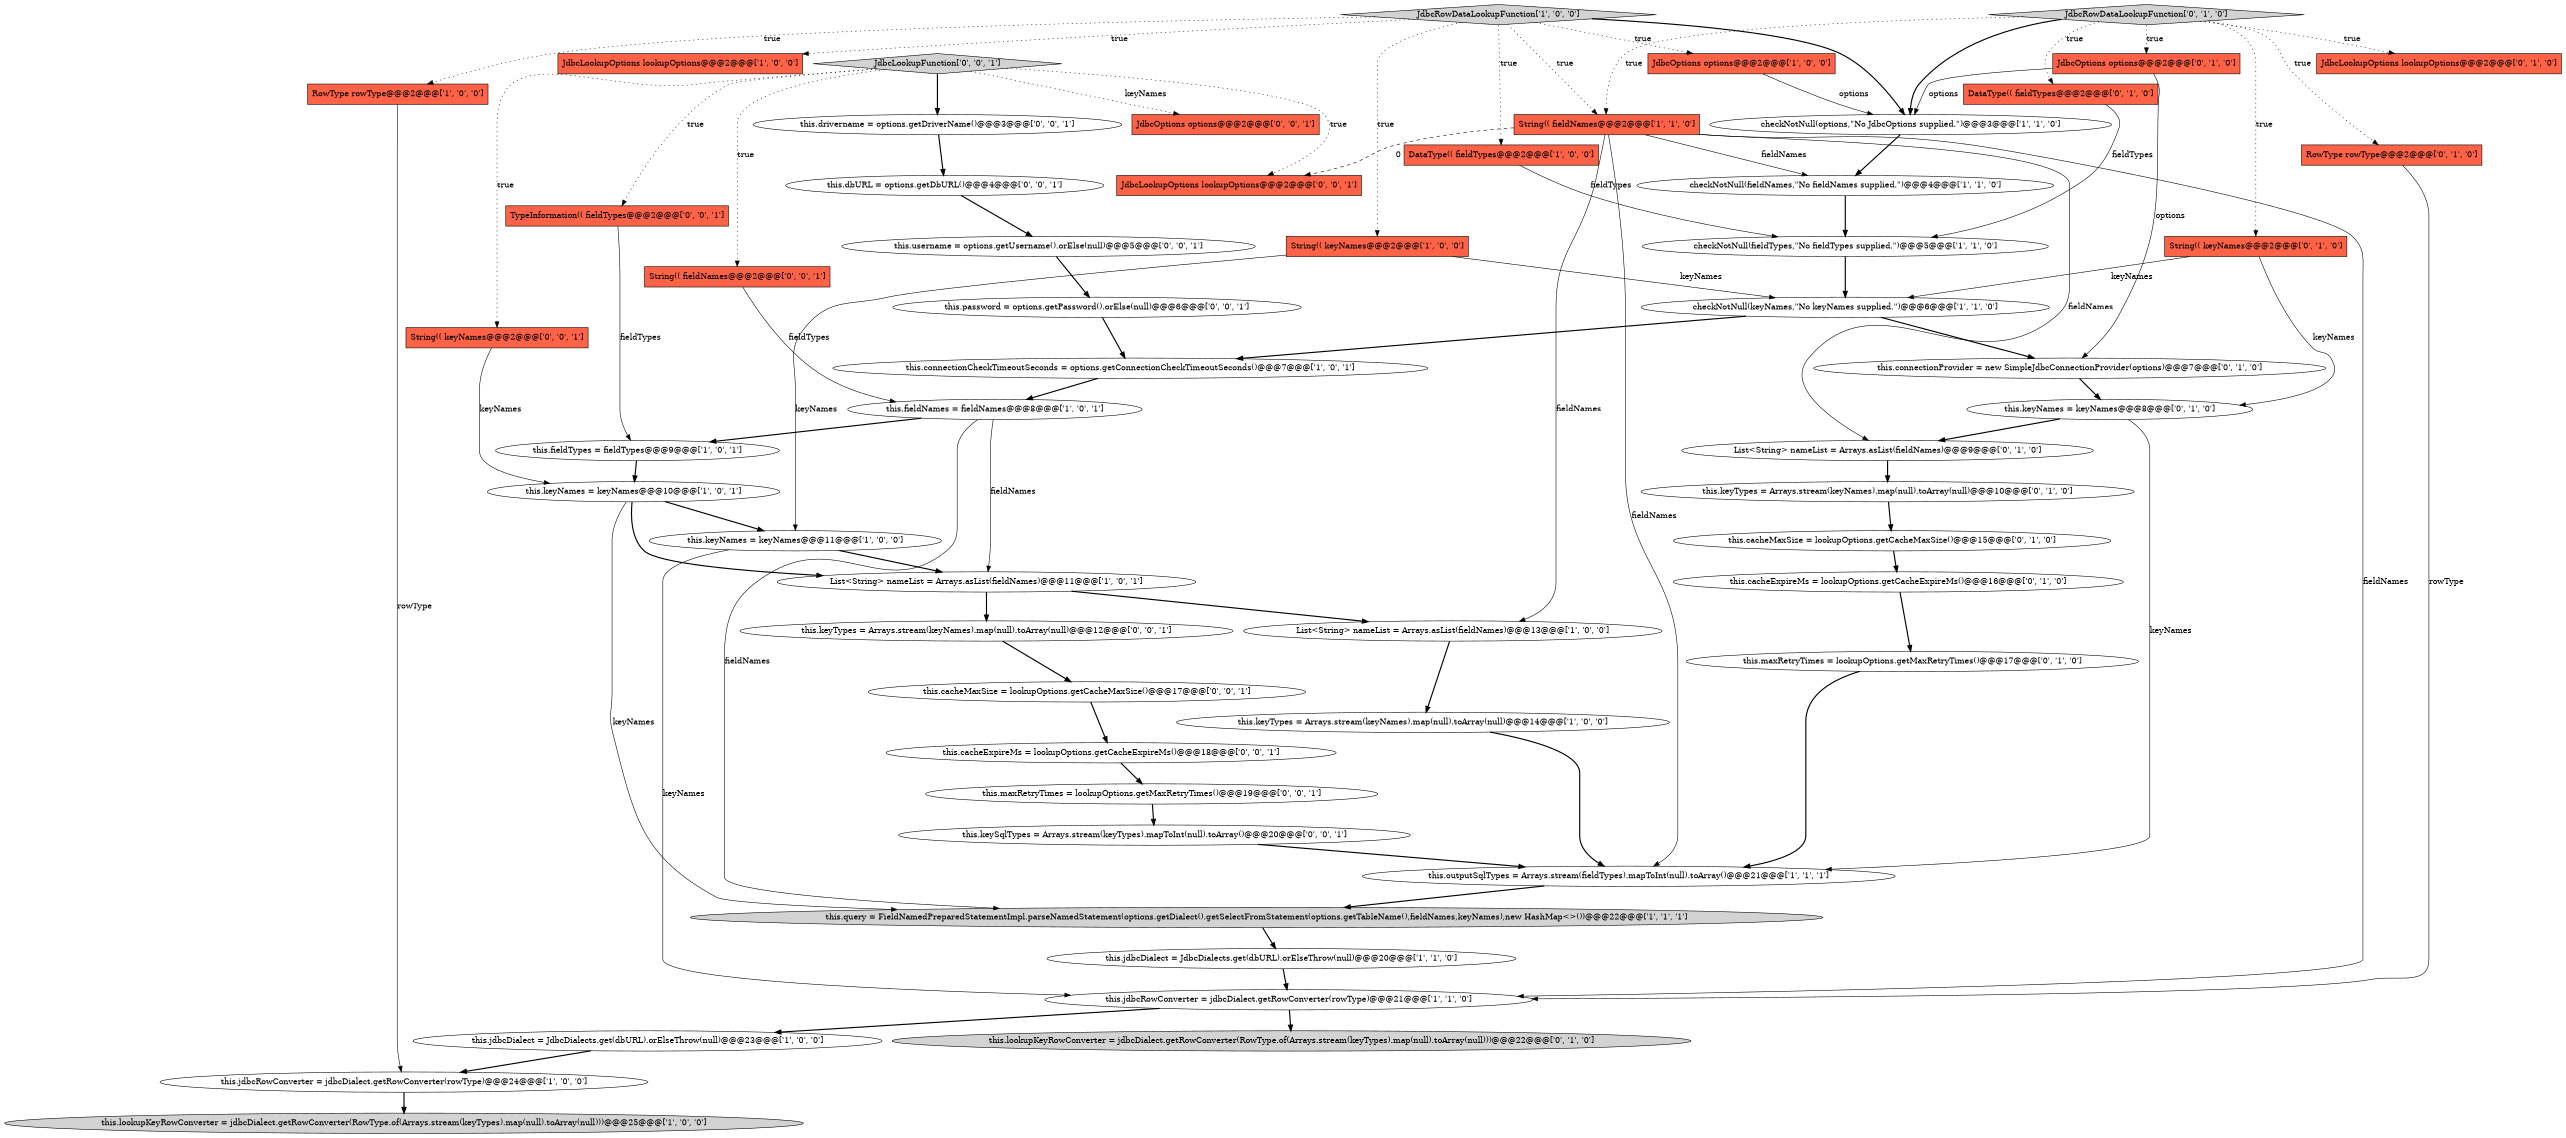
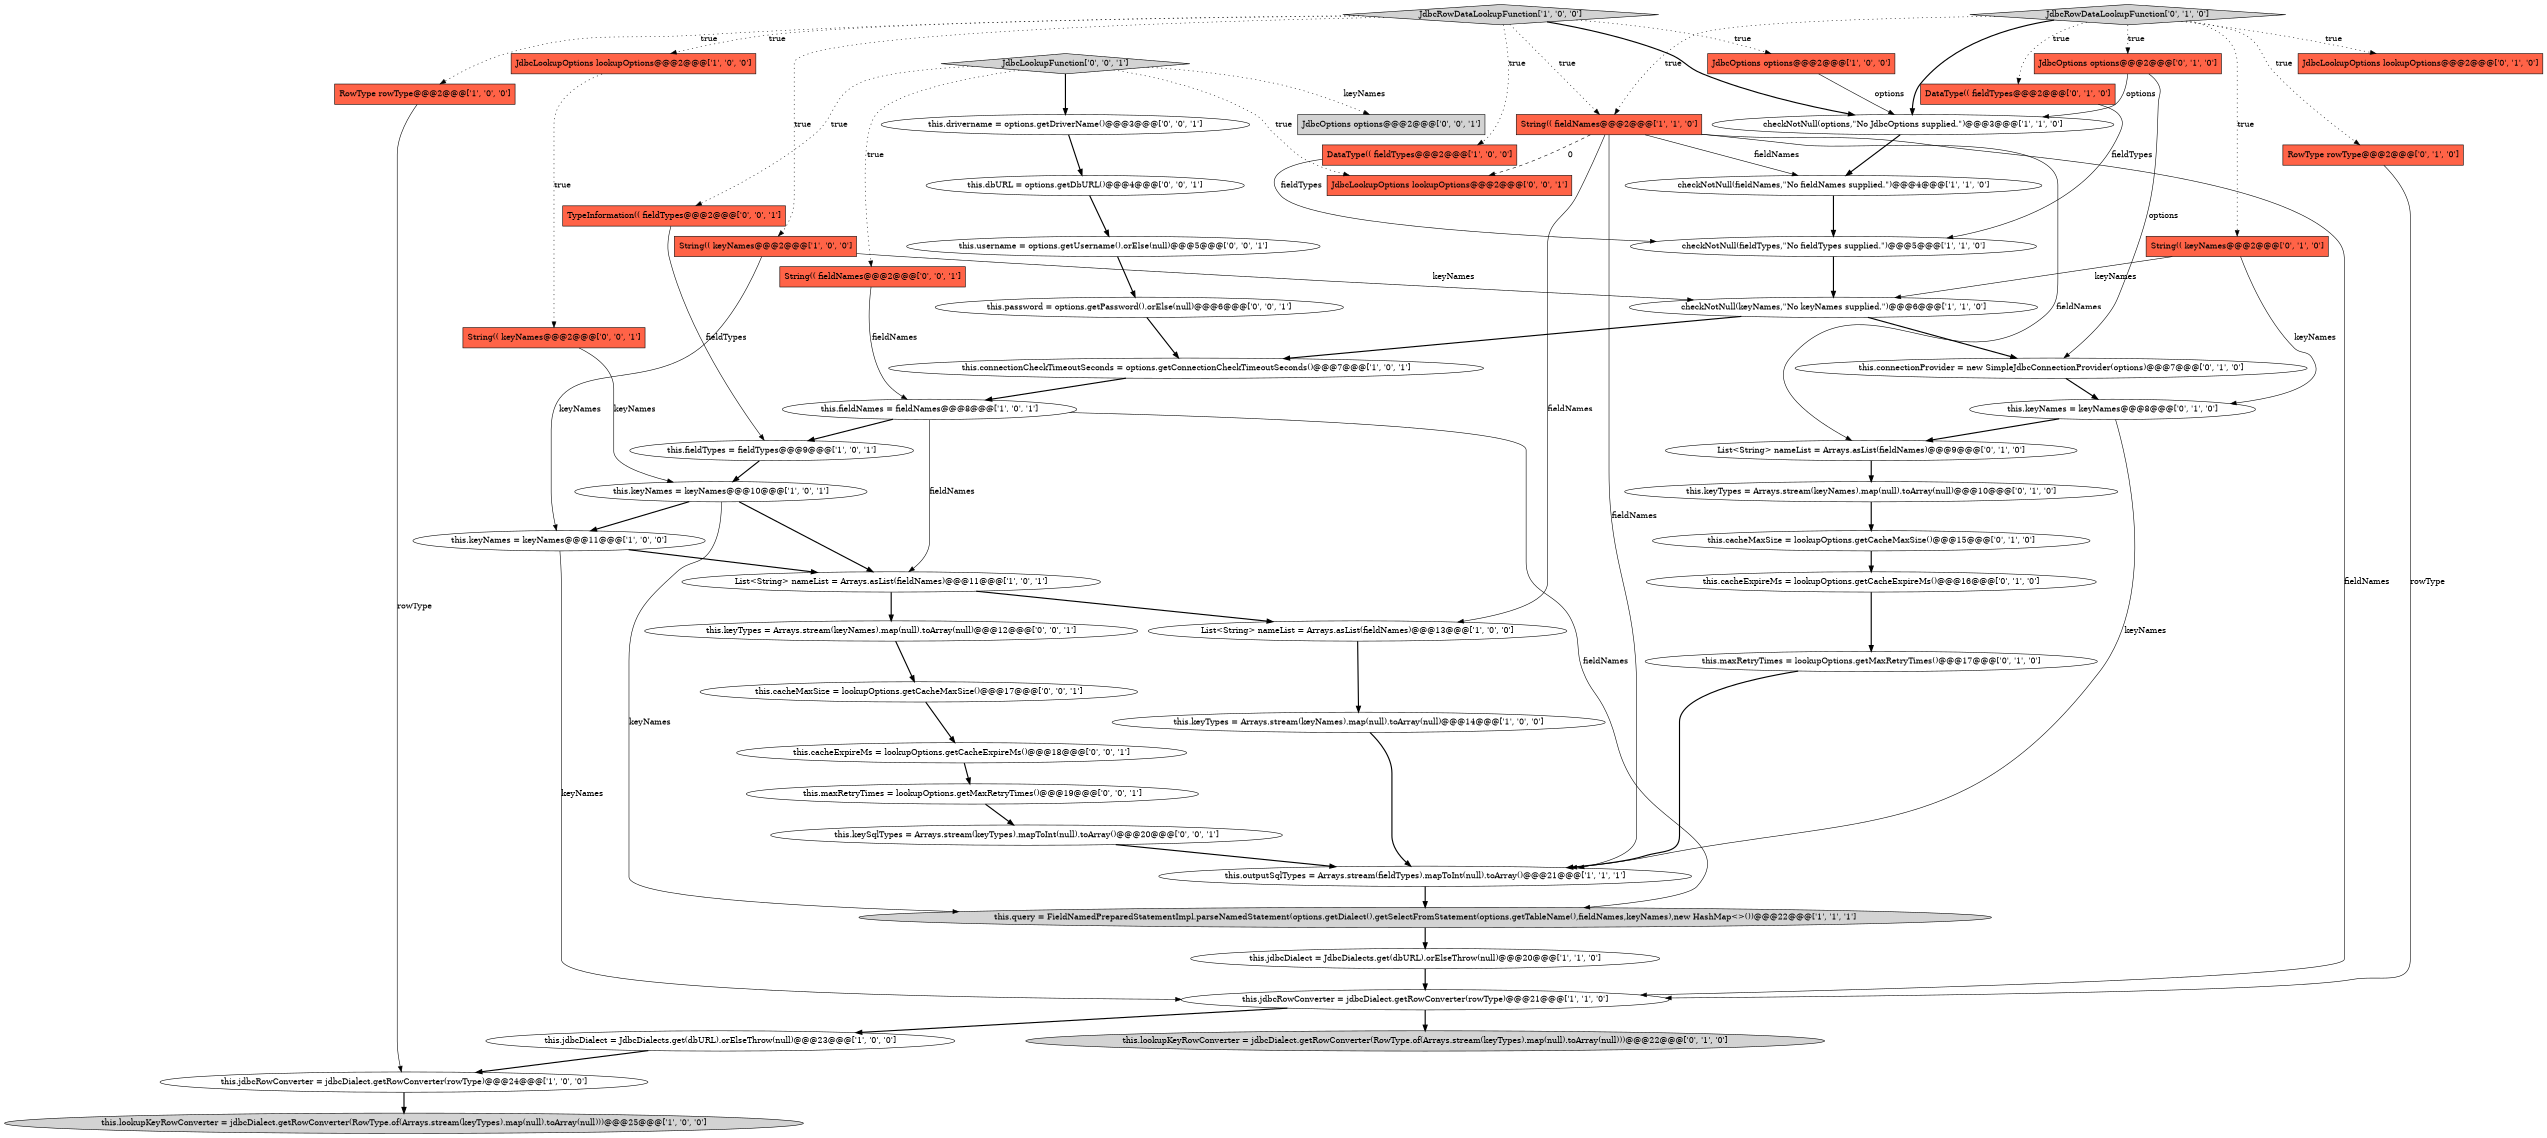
(573, 76) -> (554, 186)
(1226, 125) -> (1391, 125)
(809, 338) -> (895, 338)
